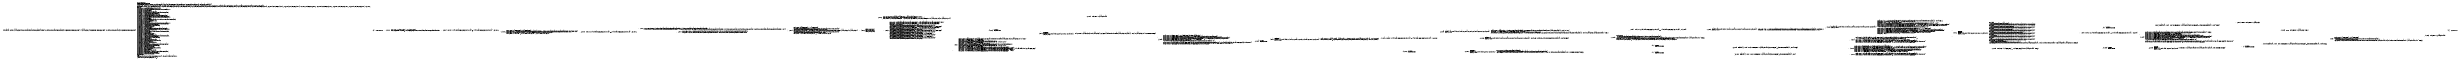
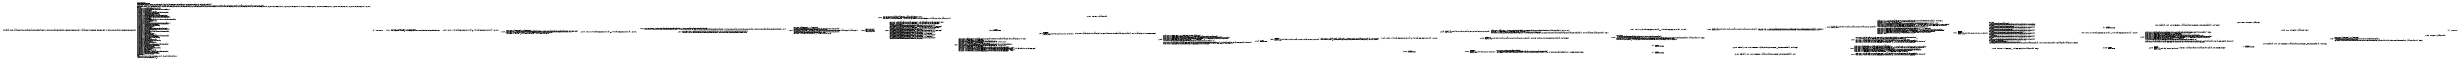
(997, 31) -> (997, 31)
